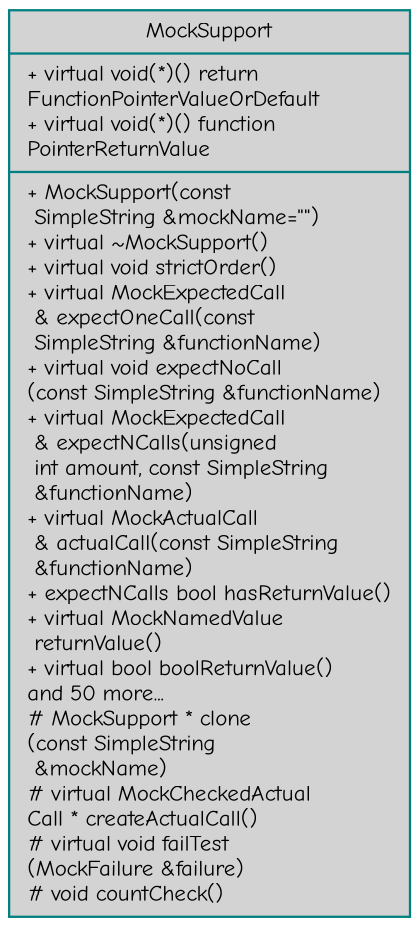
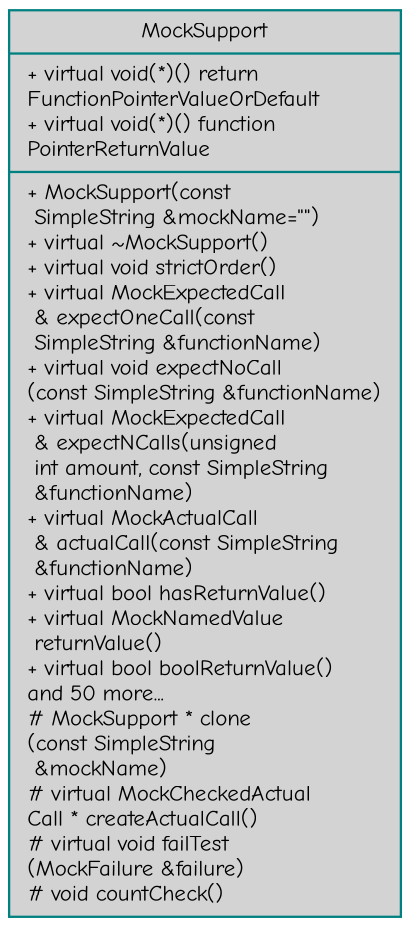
(210, 593) -> (178, 593)
